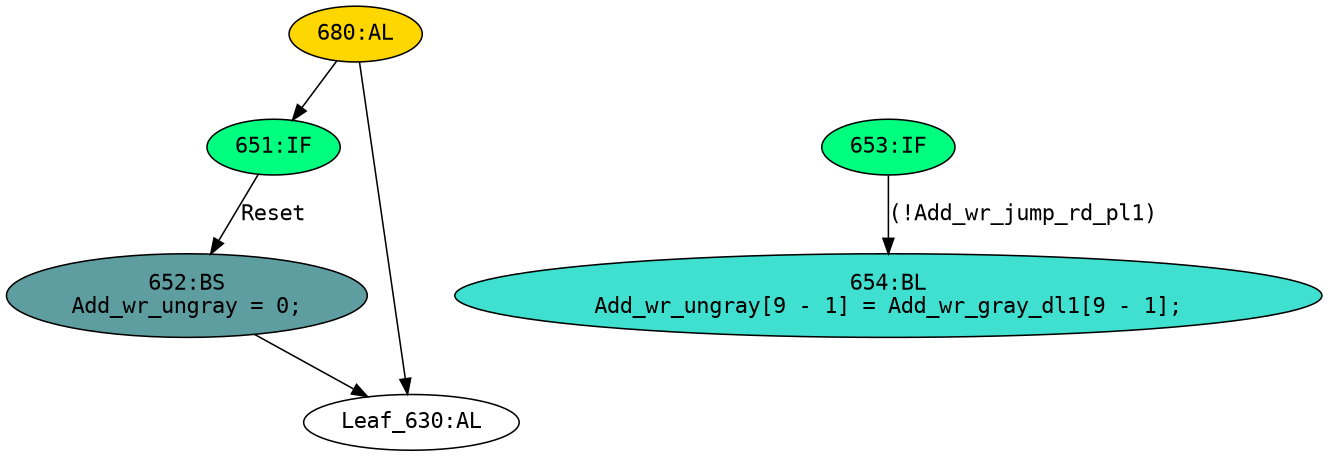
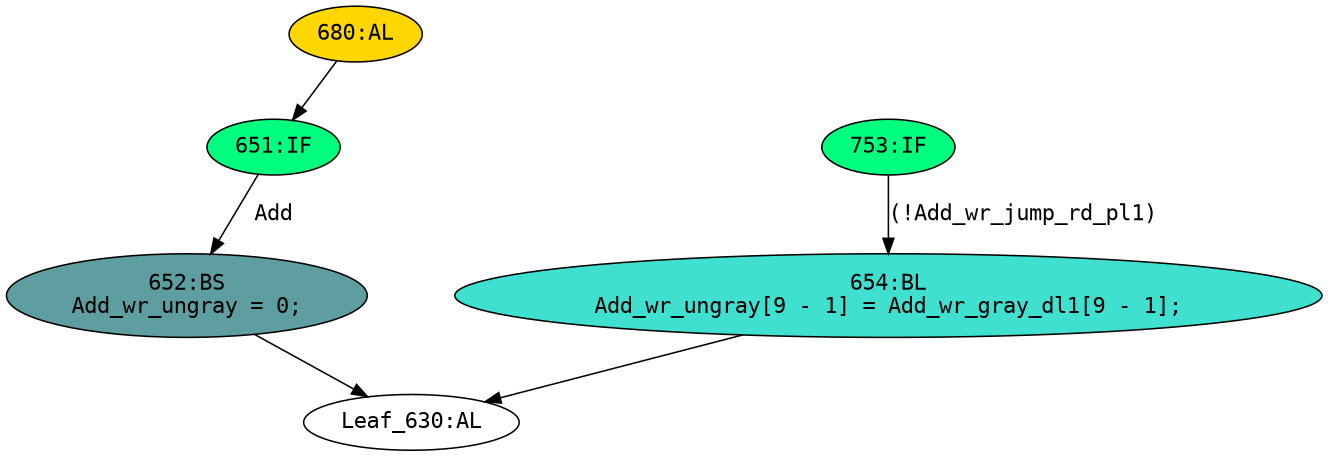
(888, 147) -> (888, 147)
(274, 214) -> (274, 214)
(382, 220) -> (622, 366)
